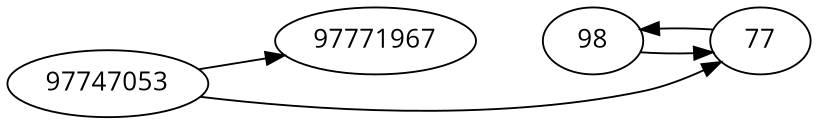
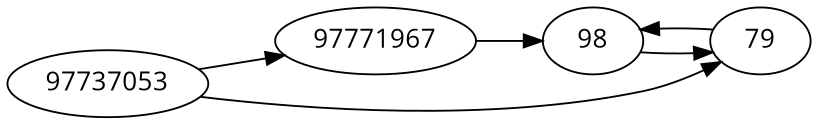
none -> (500, 41)
(760, 41) -> (760, 41)
(108, 84) -> (108, 84)
